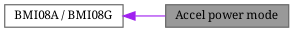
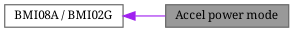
(64, 16) -> (64, 16)
